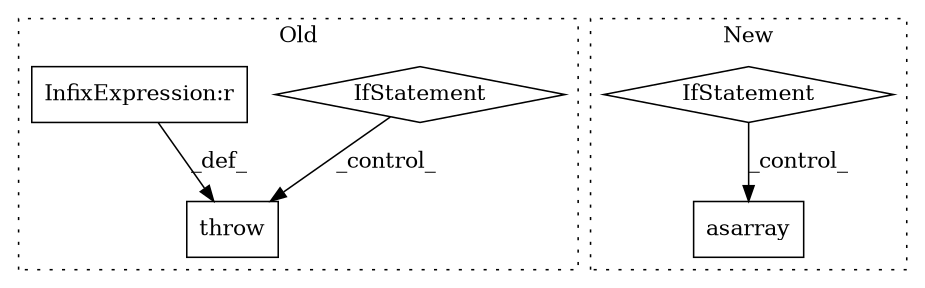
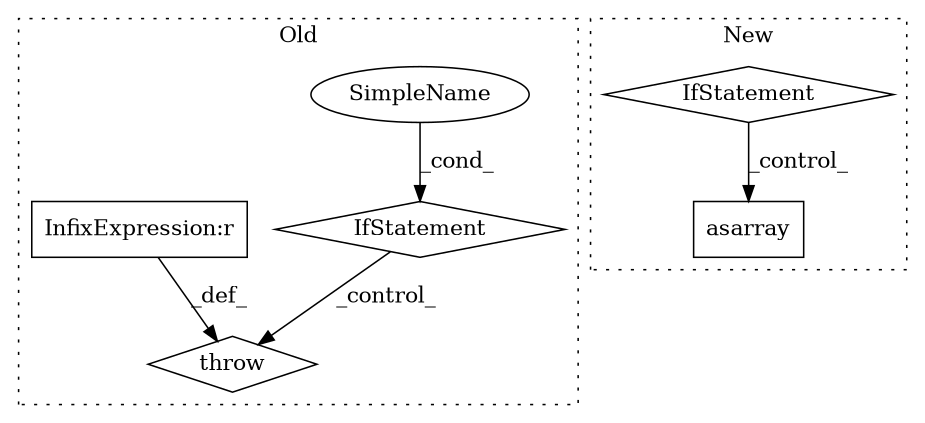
none -> (420, 95)
(232, 229) -> (232, 364)
